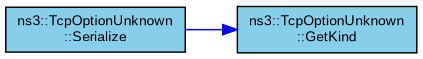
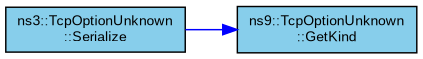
(327, 30) -> (327, 30)
